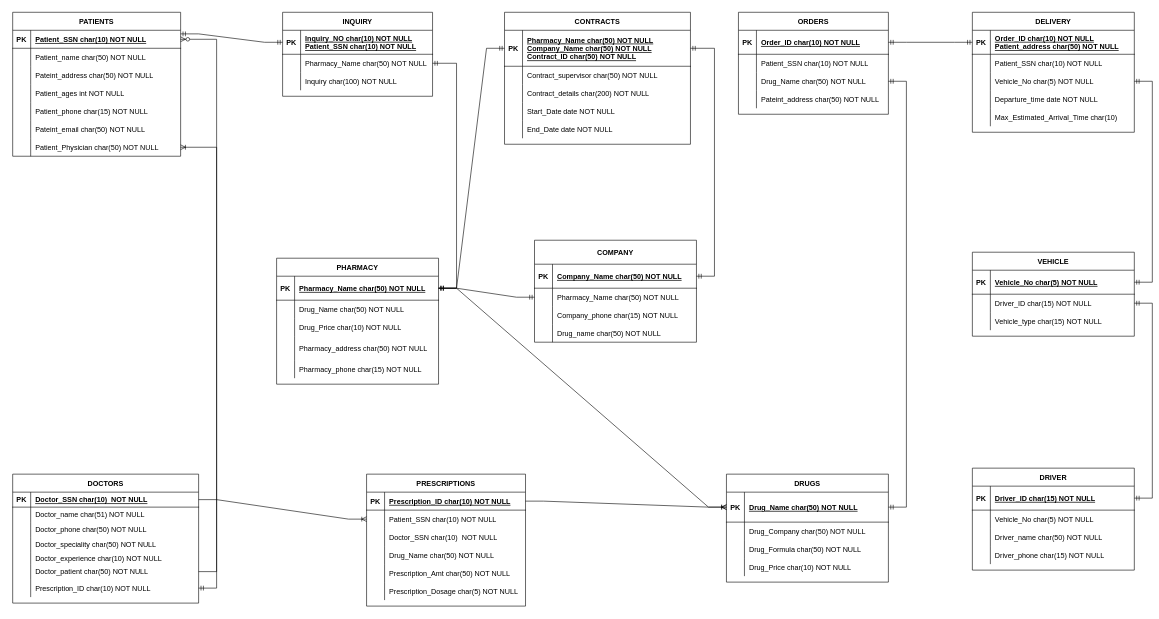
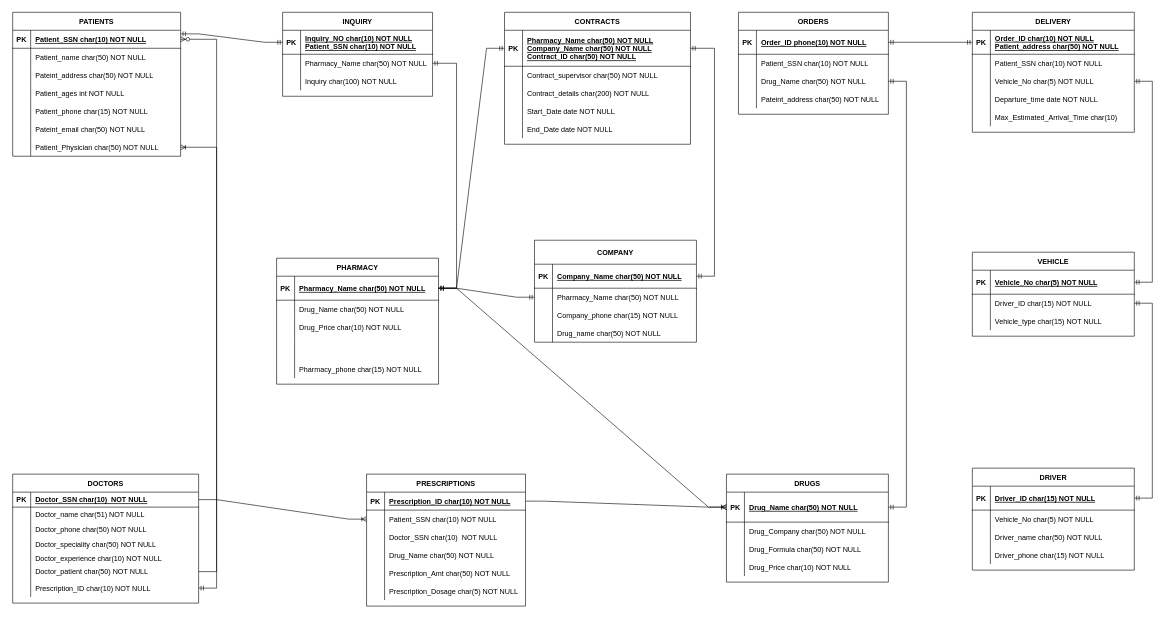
(810, 43) -> (812, 43)
(366, 348) -> none
